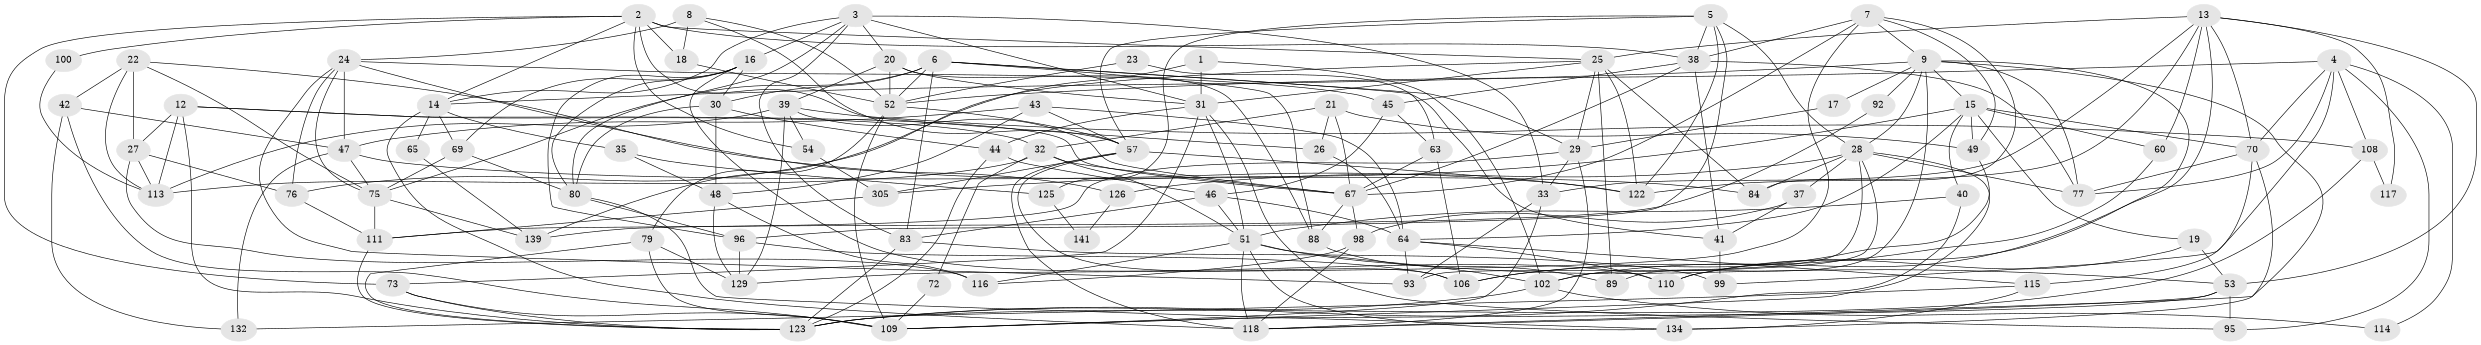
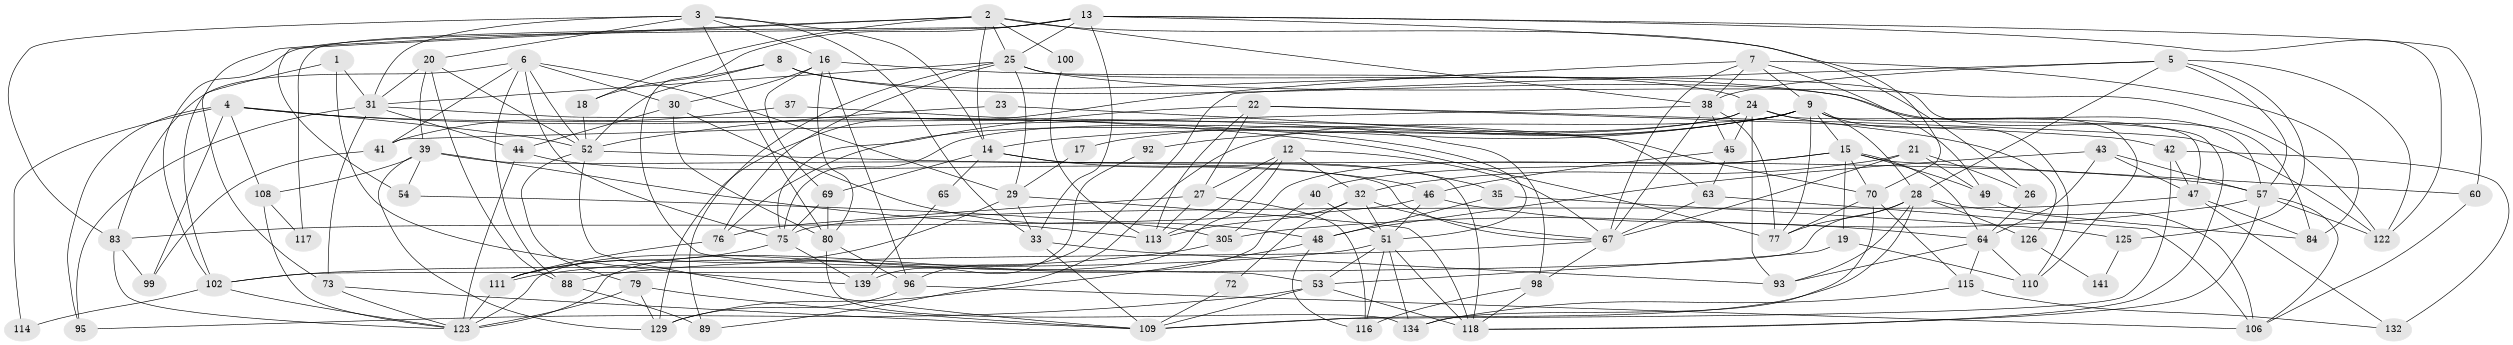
(1831, 171) -> none
